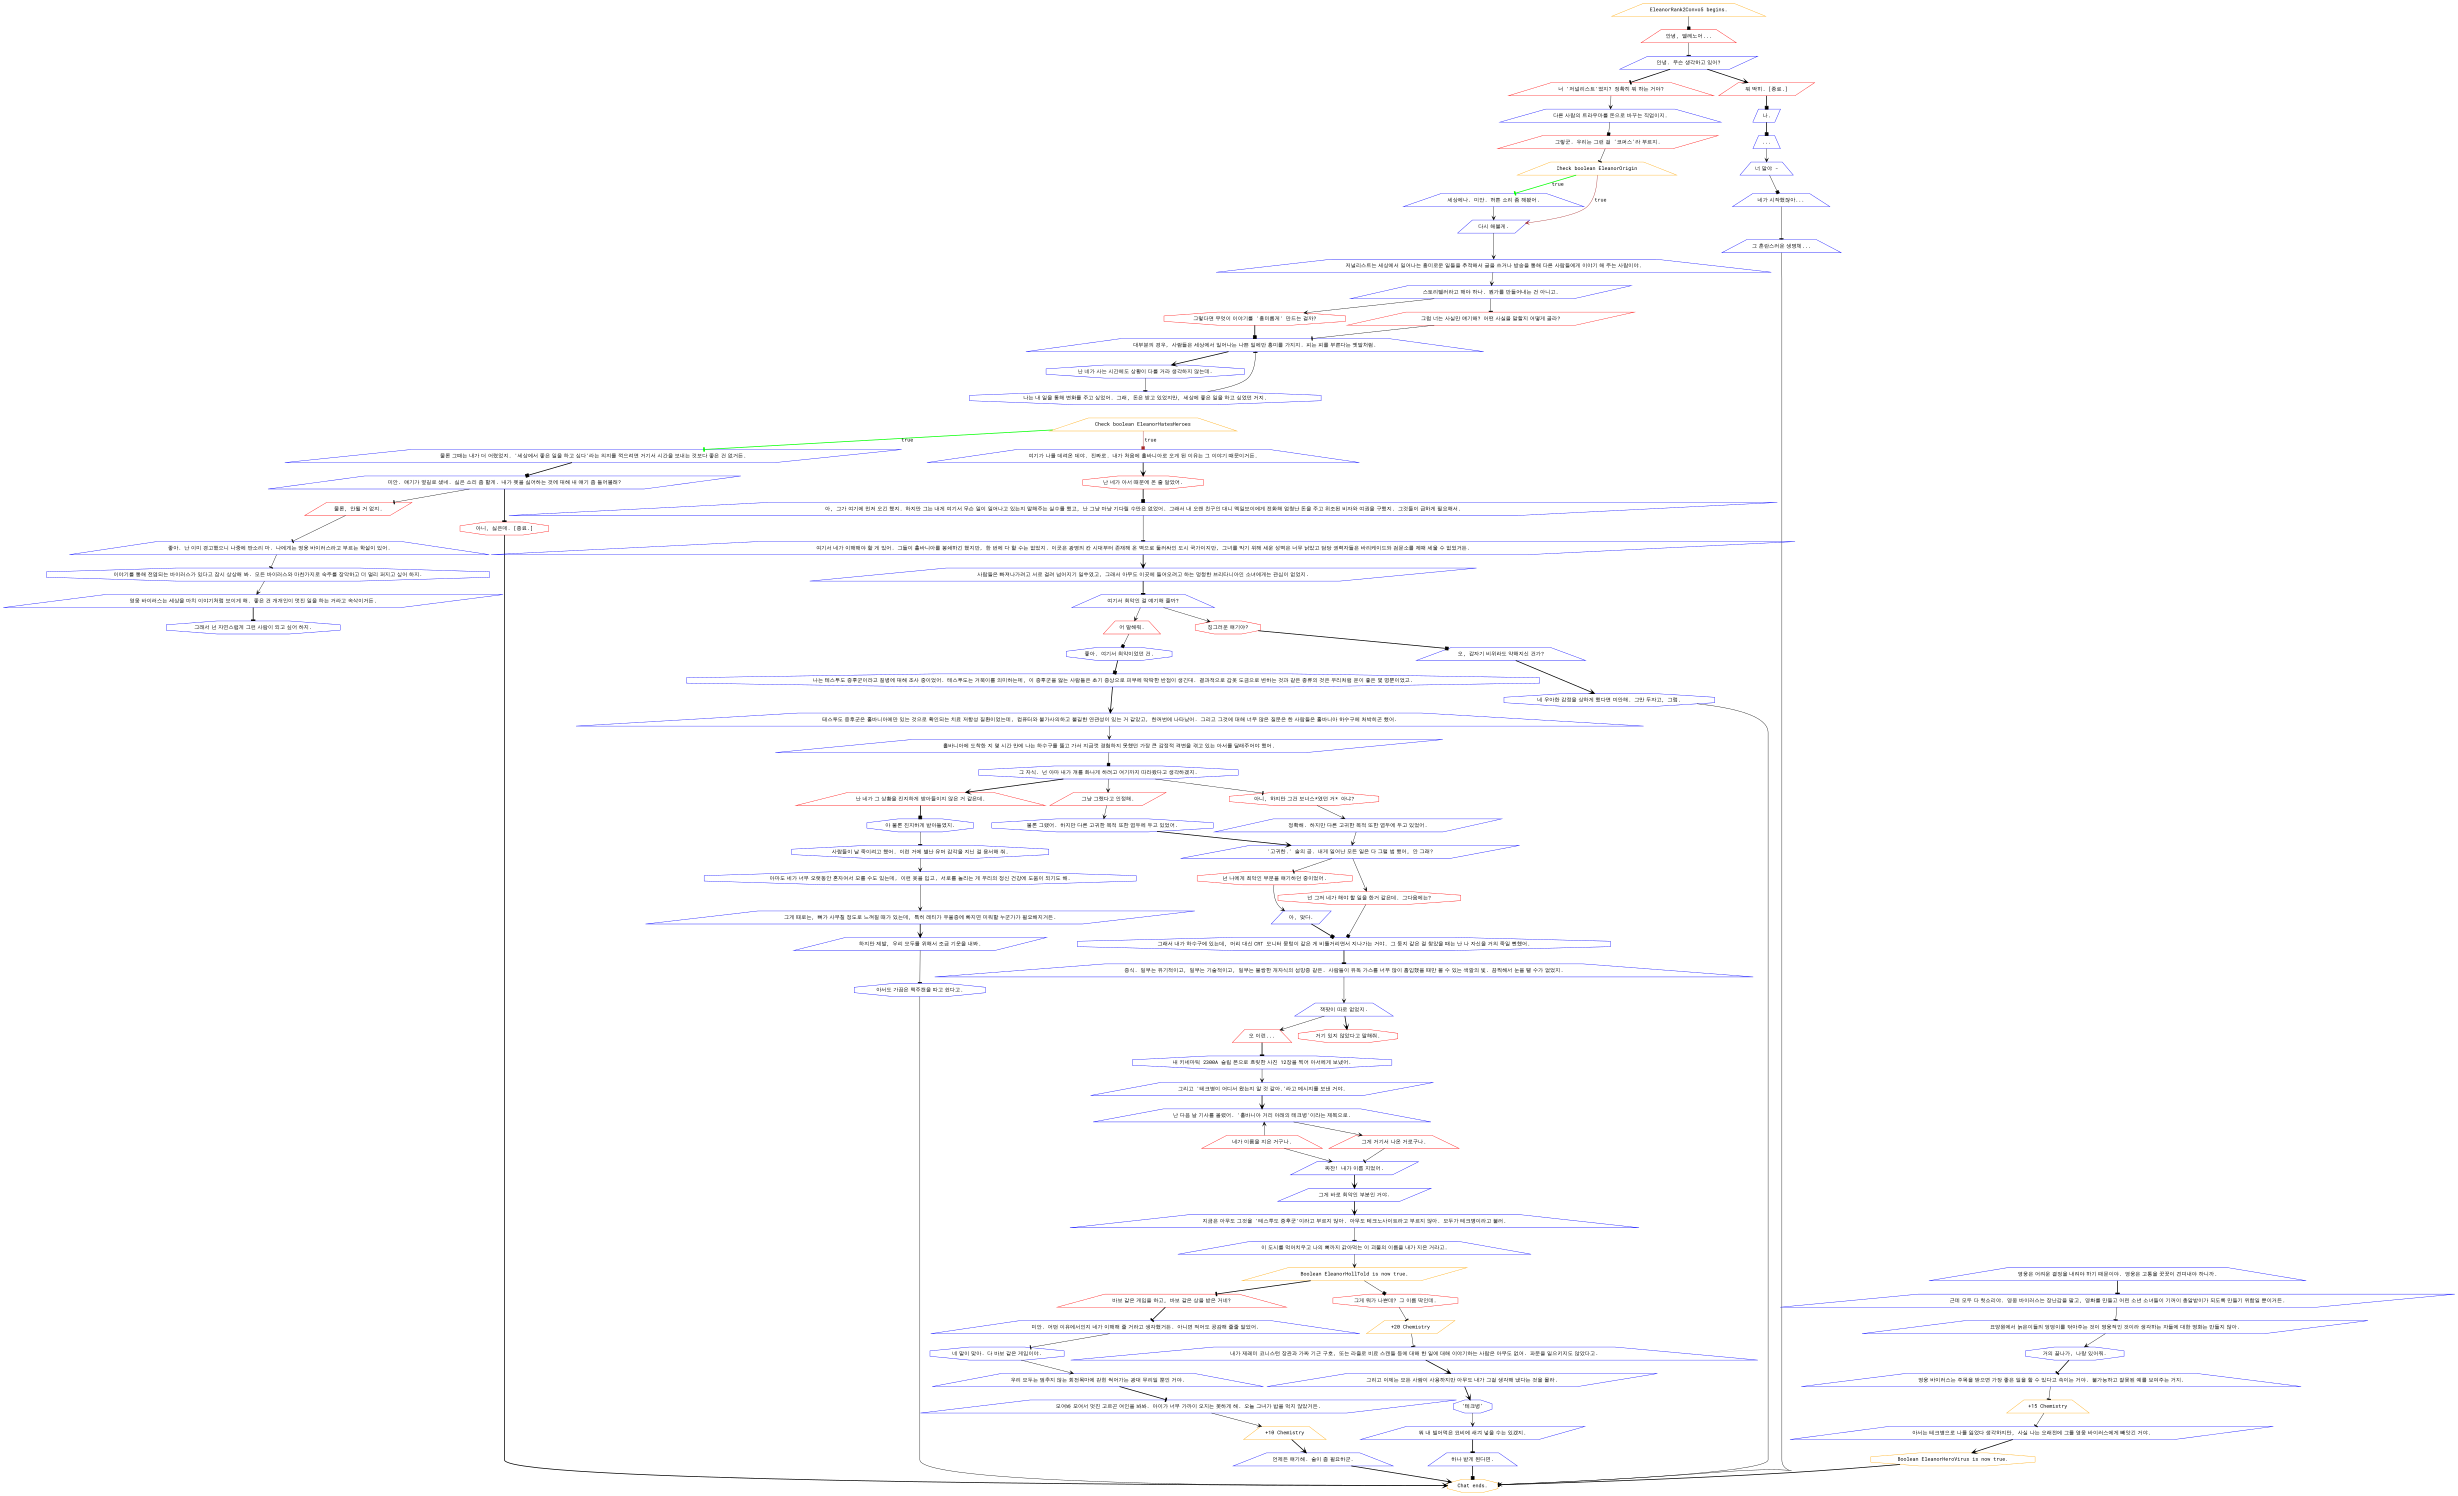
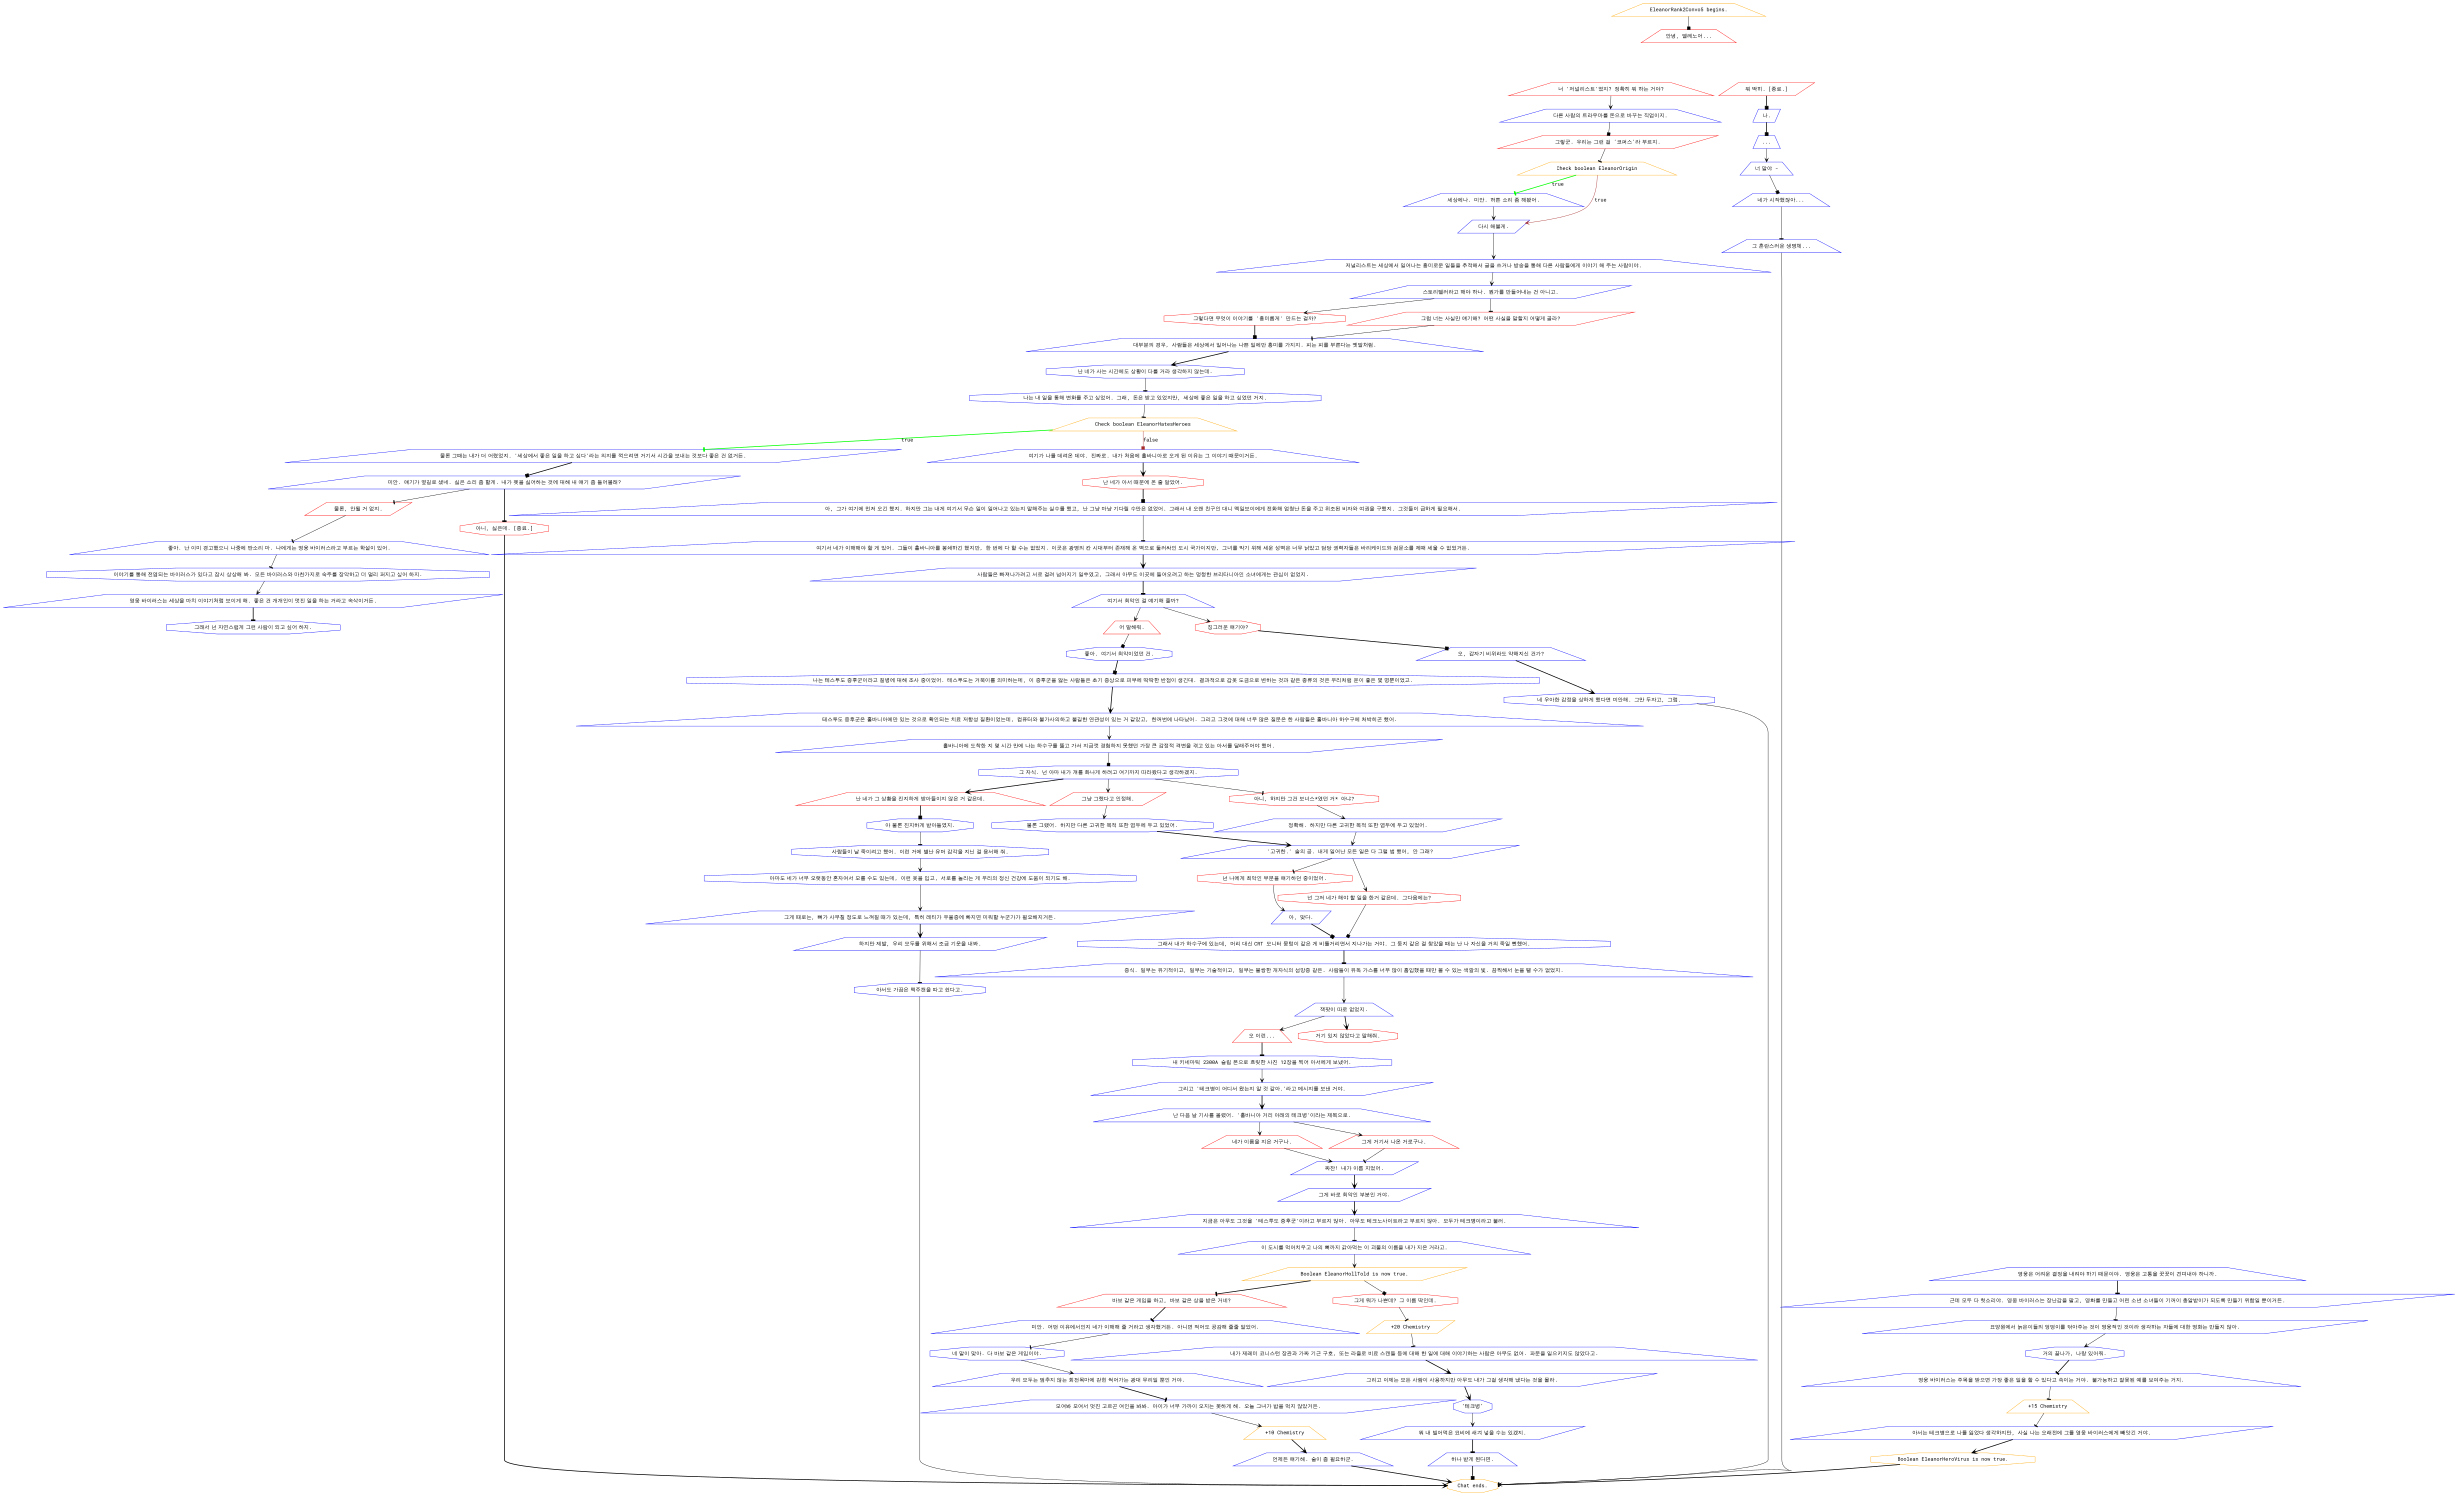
(1689, 63) -> none
(1241, 383) -> (1144, 410)
(1151, 440) -> (1151, 440)
(1264, 1130) -> (1260, 1127)
